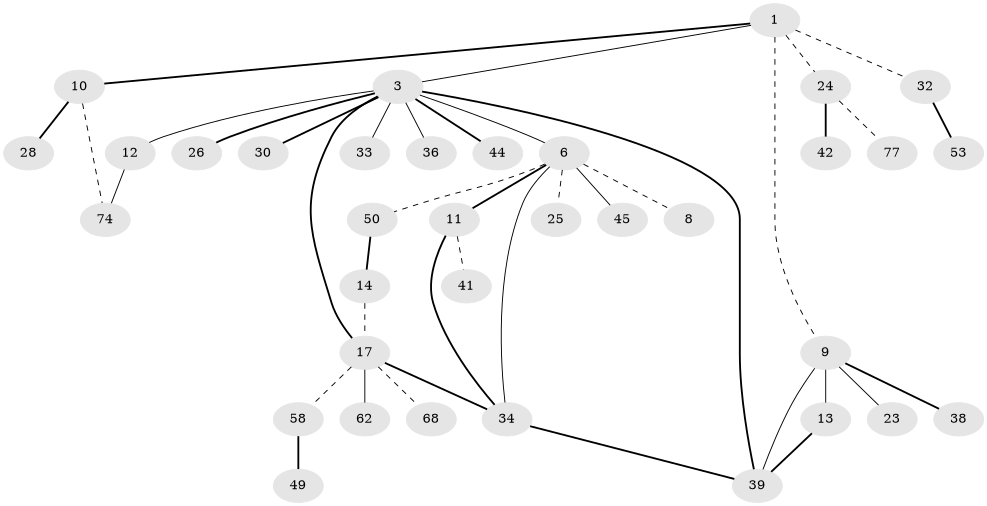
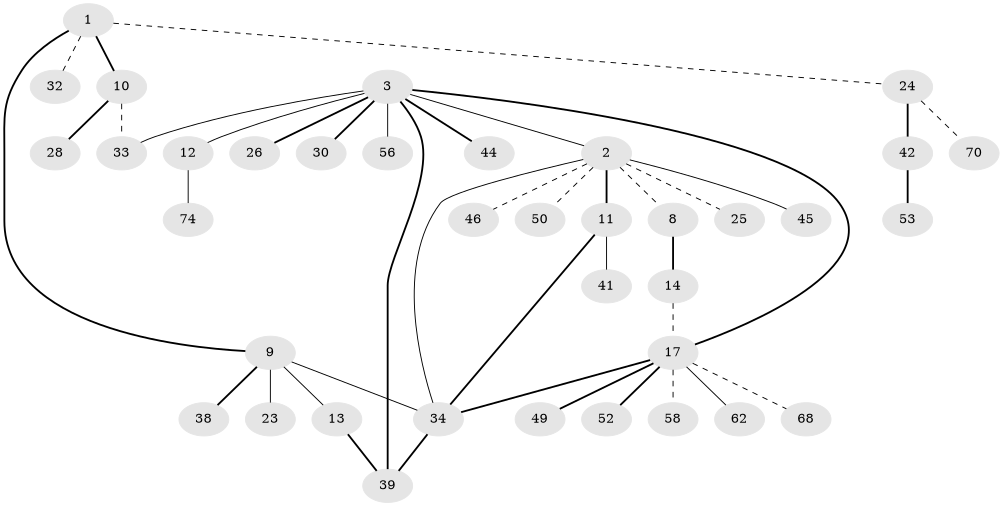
(587, 54) -> none
(942, 120) -> (908, 187)
(92, 153) -> (122, 120)
(431, 153) -> (388, 153)
(564, 153) -> (607, 153)
(892, 153) -> (974, 153)
(775, 191) -> (15, 260)
none -> (474, 220)
(369, 253) -> (673, 253)
(460, 253) -> (607, 253)
(785, 417) -> (355, 386)
none -> (607, 419)
(298, 453) -> (607, 386)
